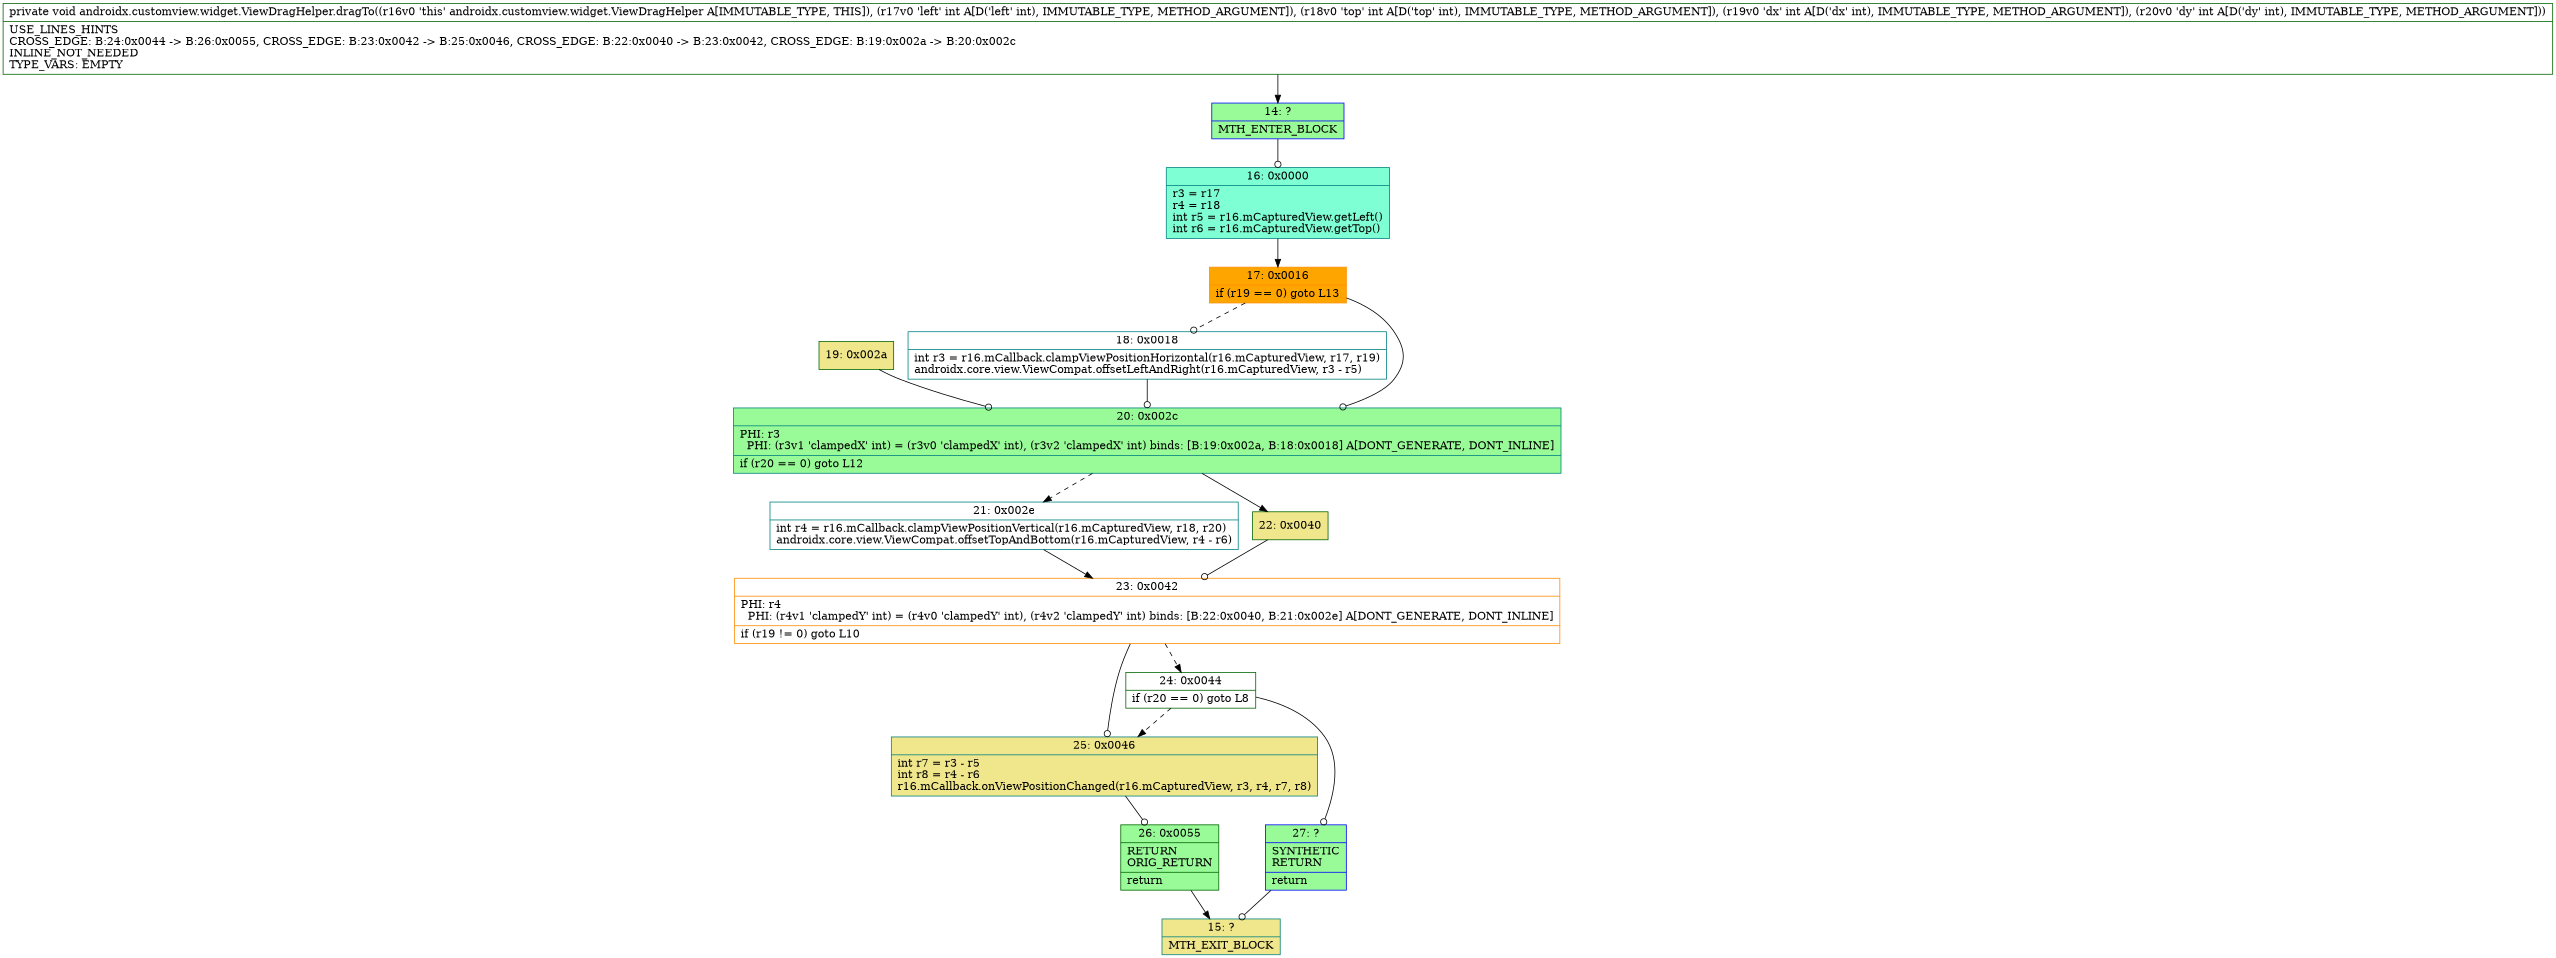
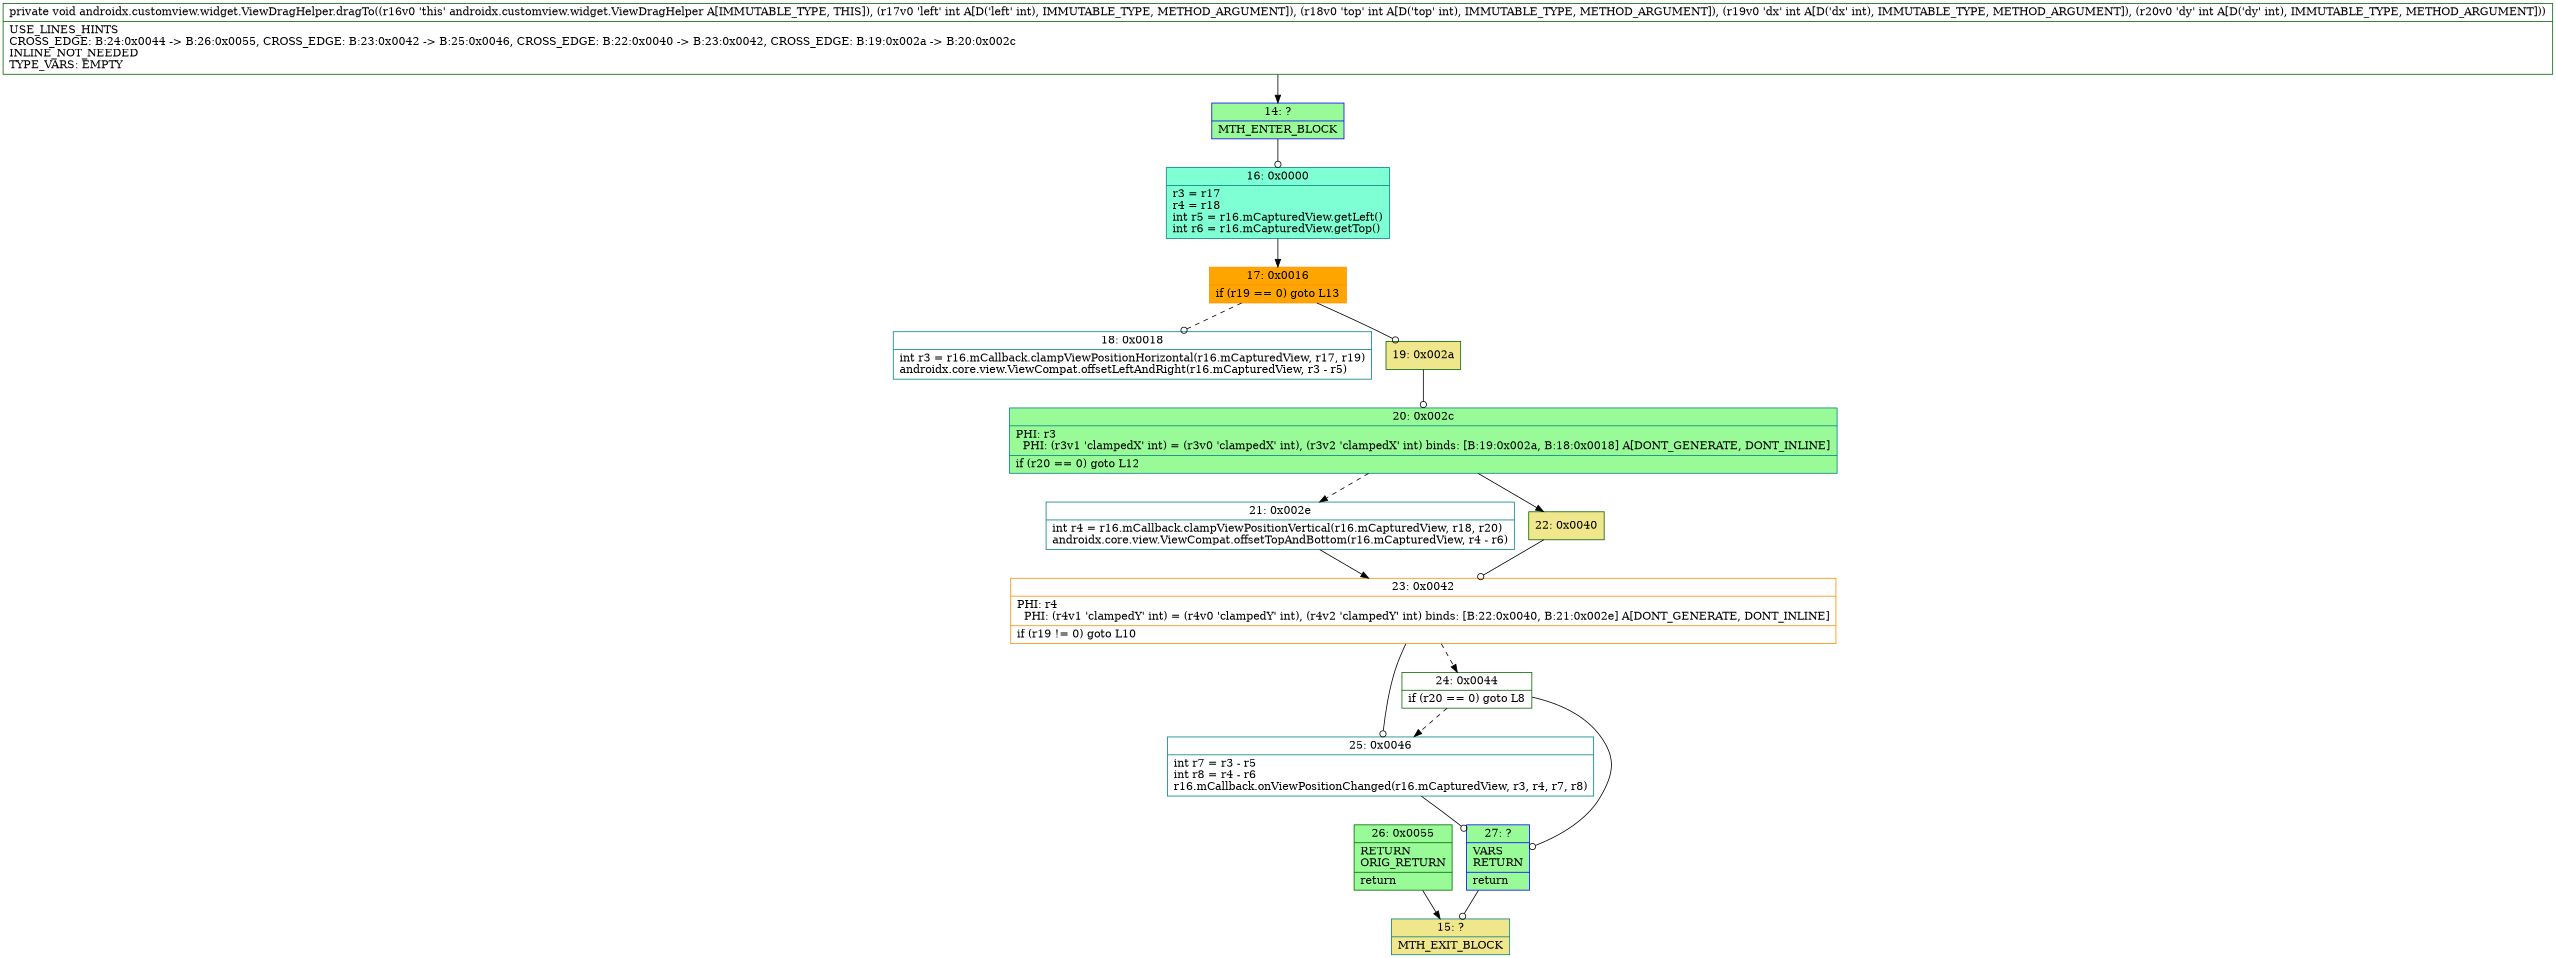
(1403, 354) -> (1355, 320)
(1147, 390) -> none
(1104, 766) -> (1381, 766)
(1134, 808) -> (1441, 811)
(1306, 851) -> (1488, 851)
